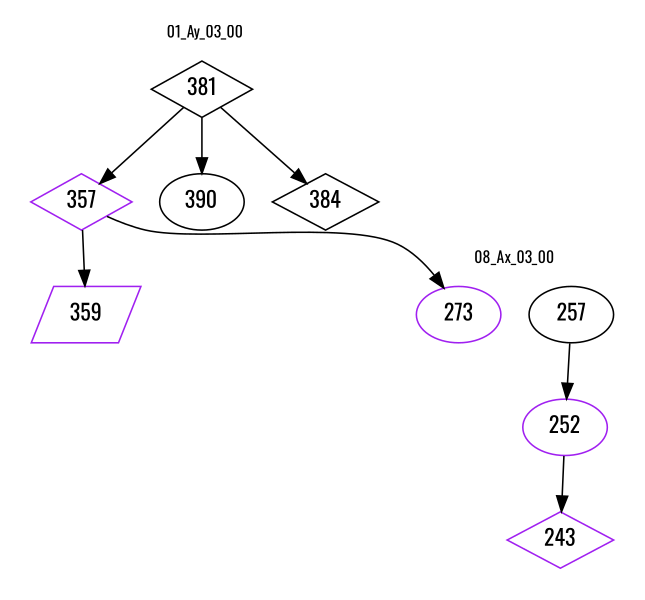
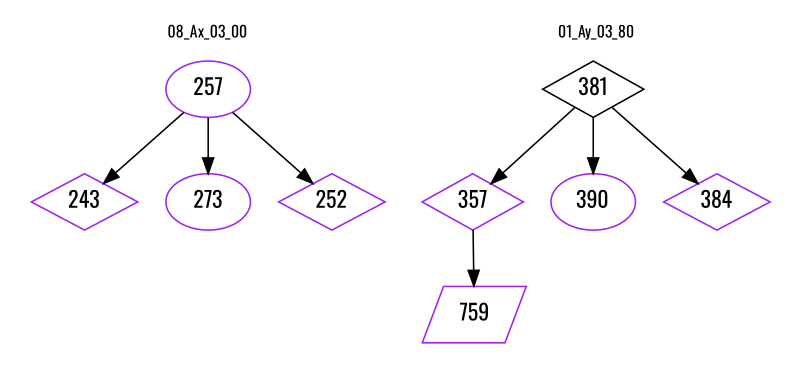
(205, 34) -> (596, 34)
(202, 202) -> (593, 202)
(326, 202) -> (717, 202)
(276, 233) -> (208, 138)
(86, 315) -> (474, 315)
(571, 315) -> (208, 89)
(565, 427) -> (332, 202)
(563, 476) -> (150, 143)
